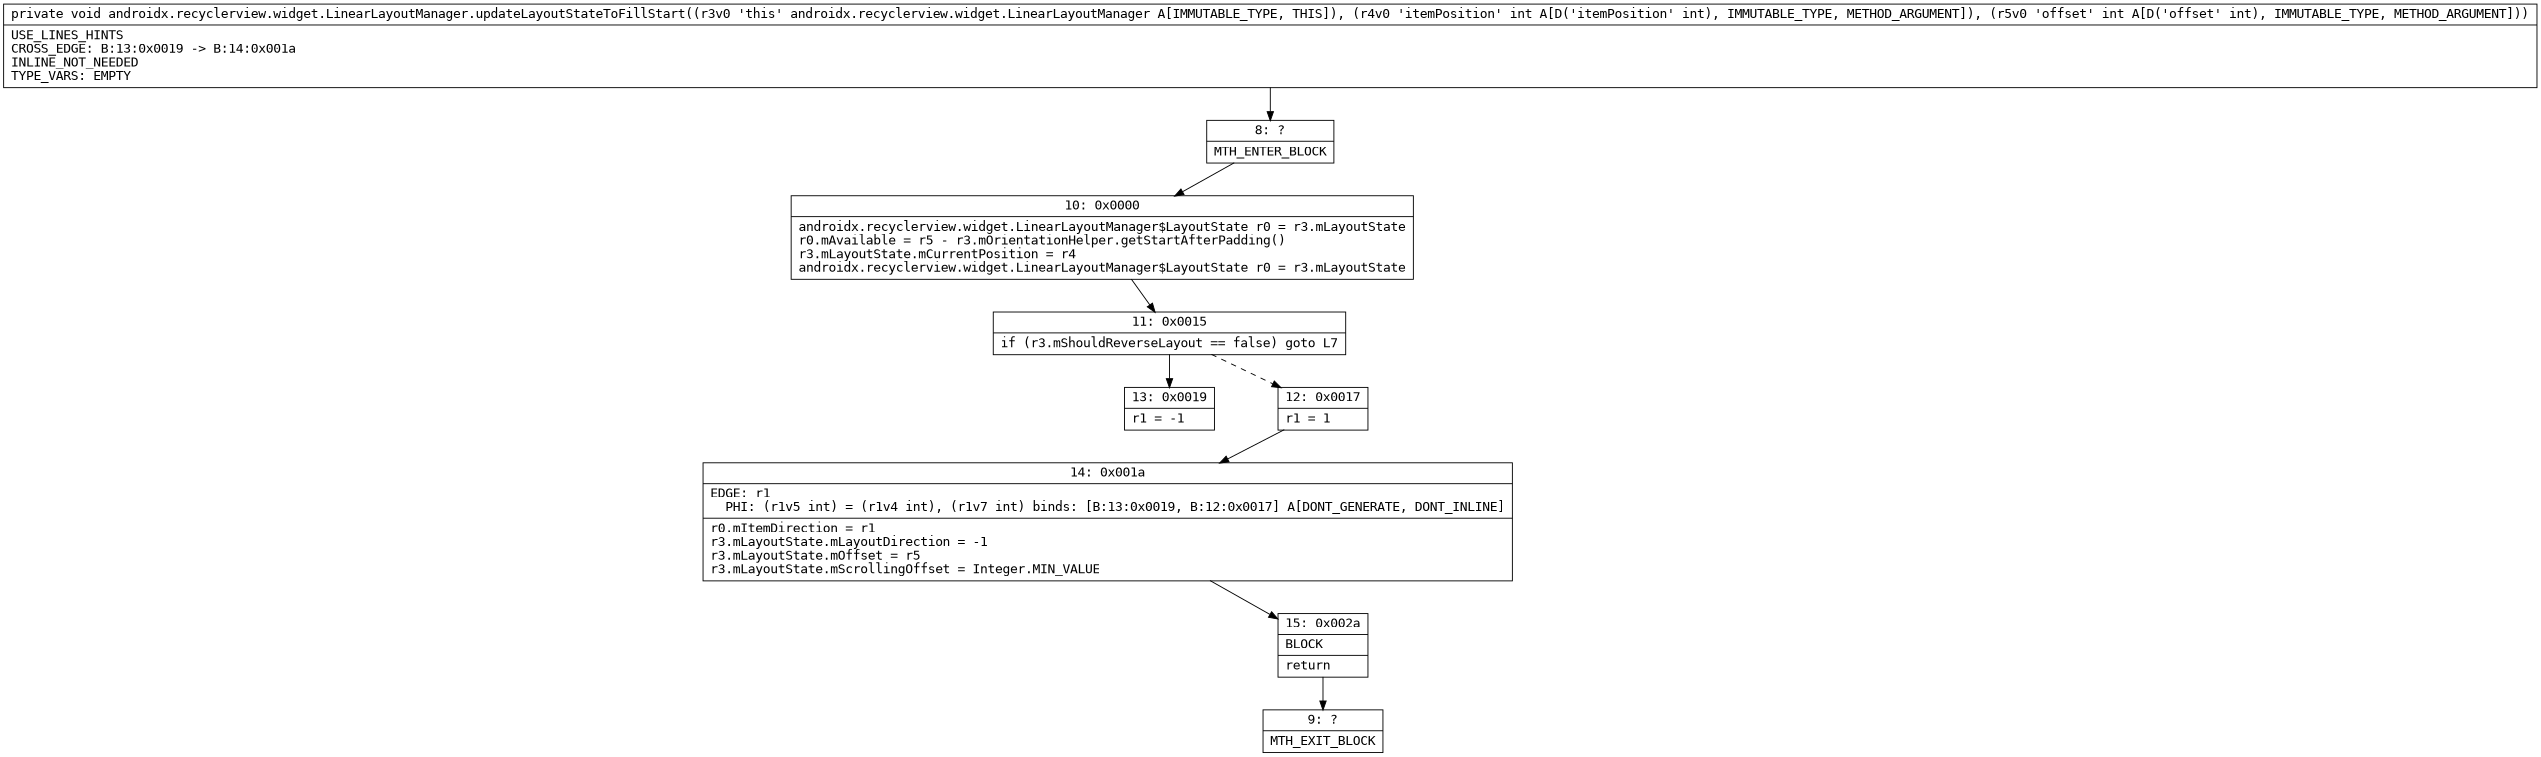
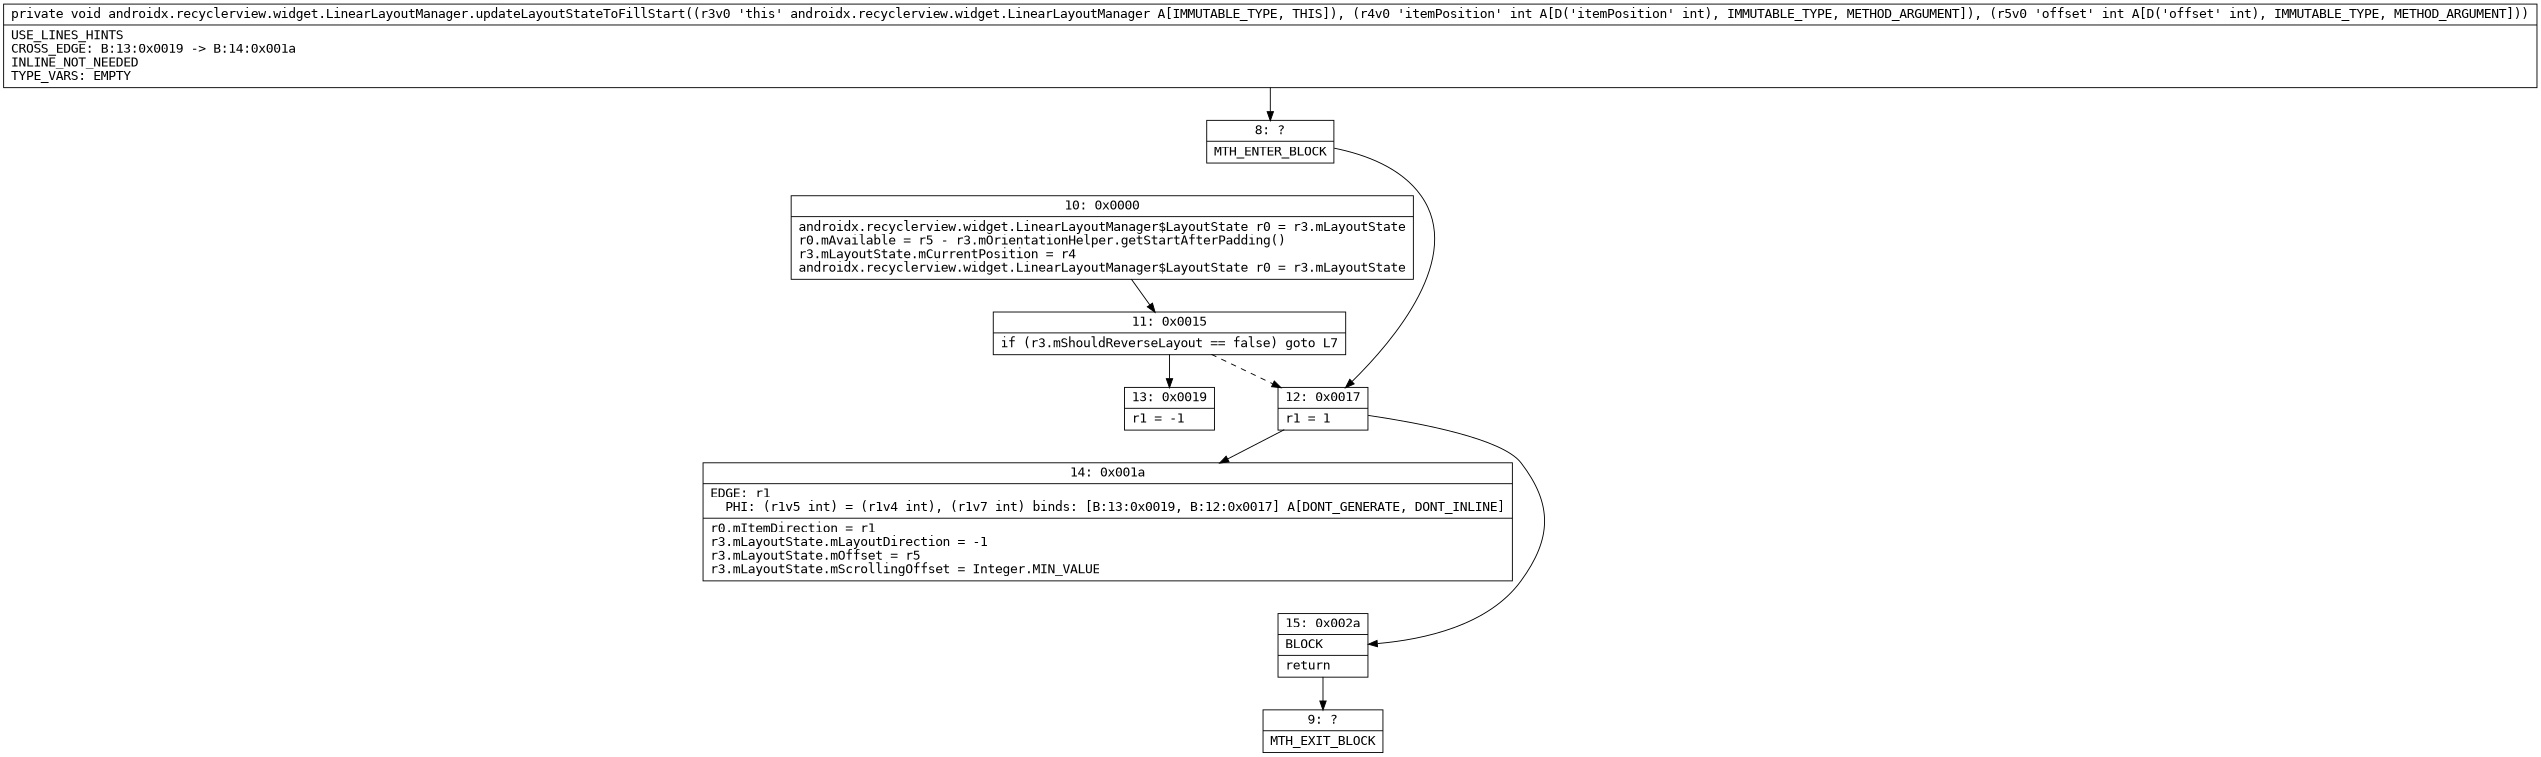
(1208, 177) -> (1434, 249)
(1240, 597) -> (1545, 521)
